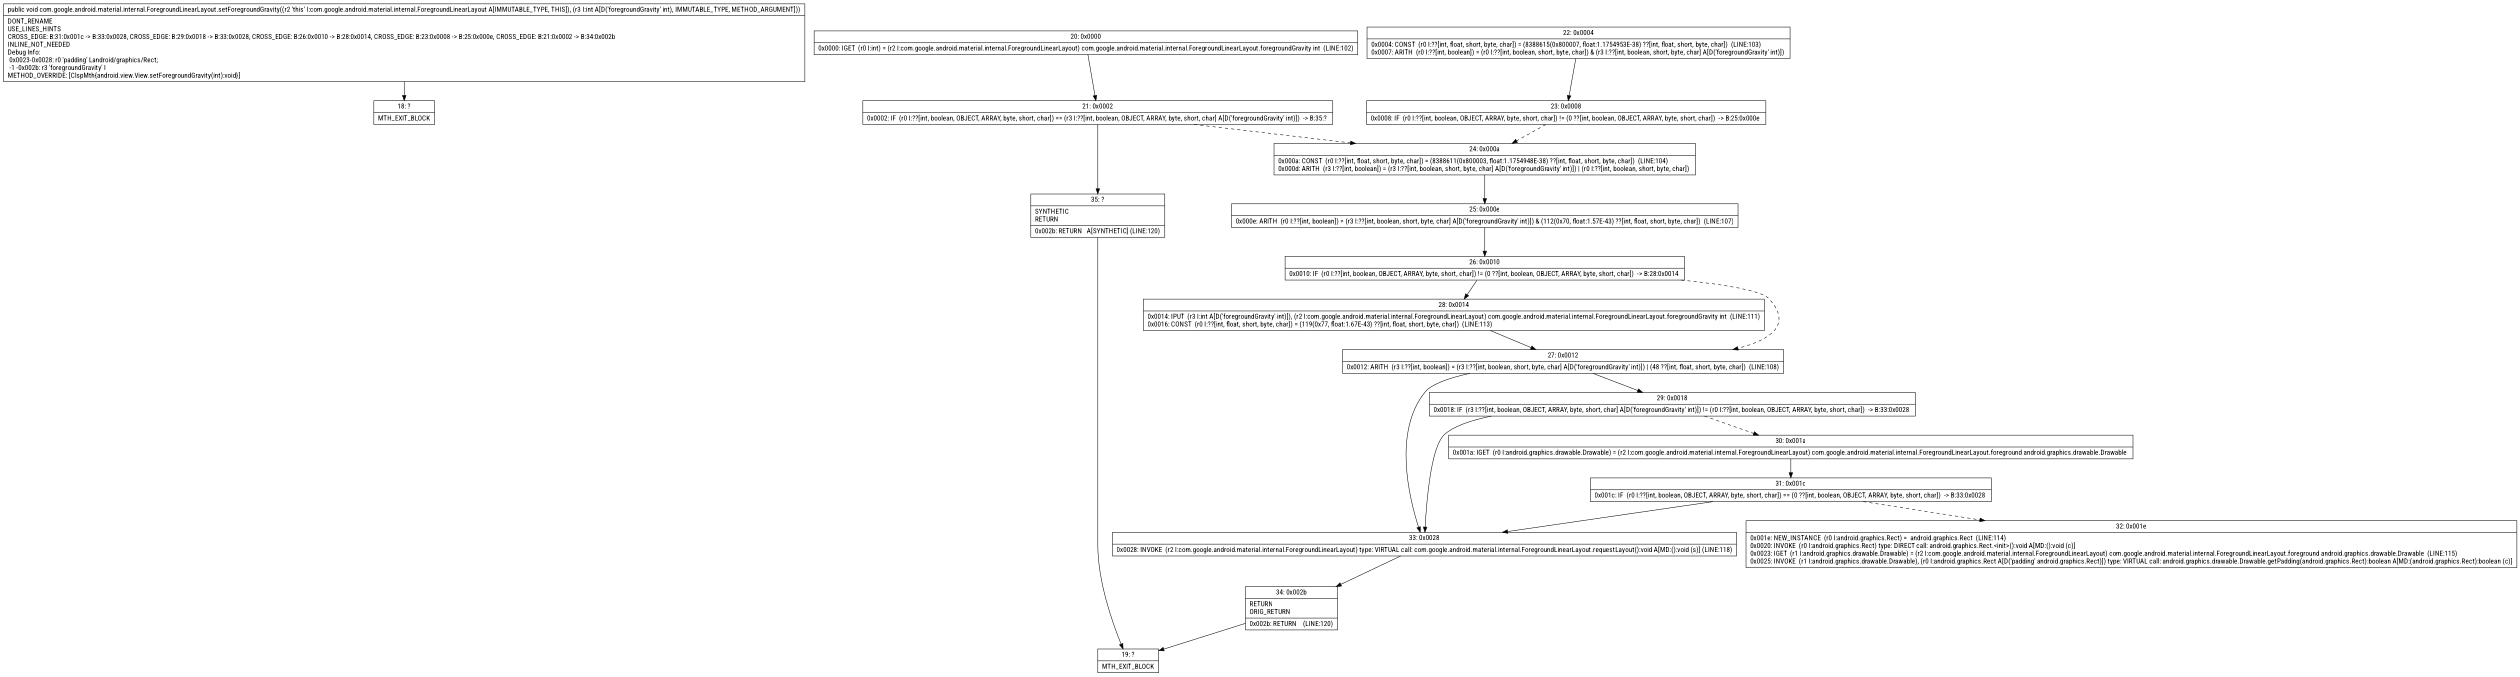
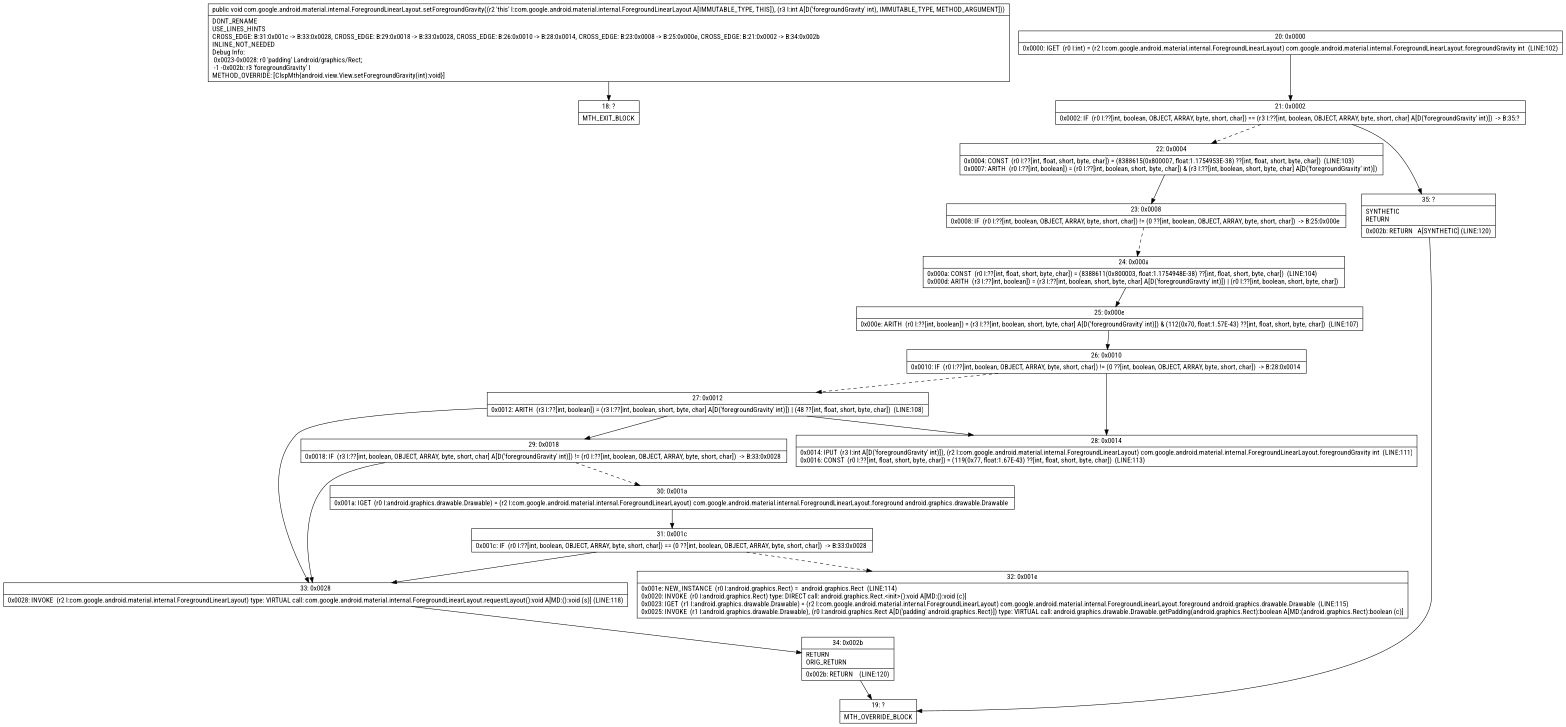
(1272, 134) -> (1239, 133)
(1511, 339) -> (888, 425)
(1128, 667) -> (878, 717)
